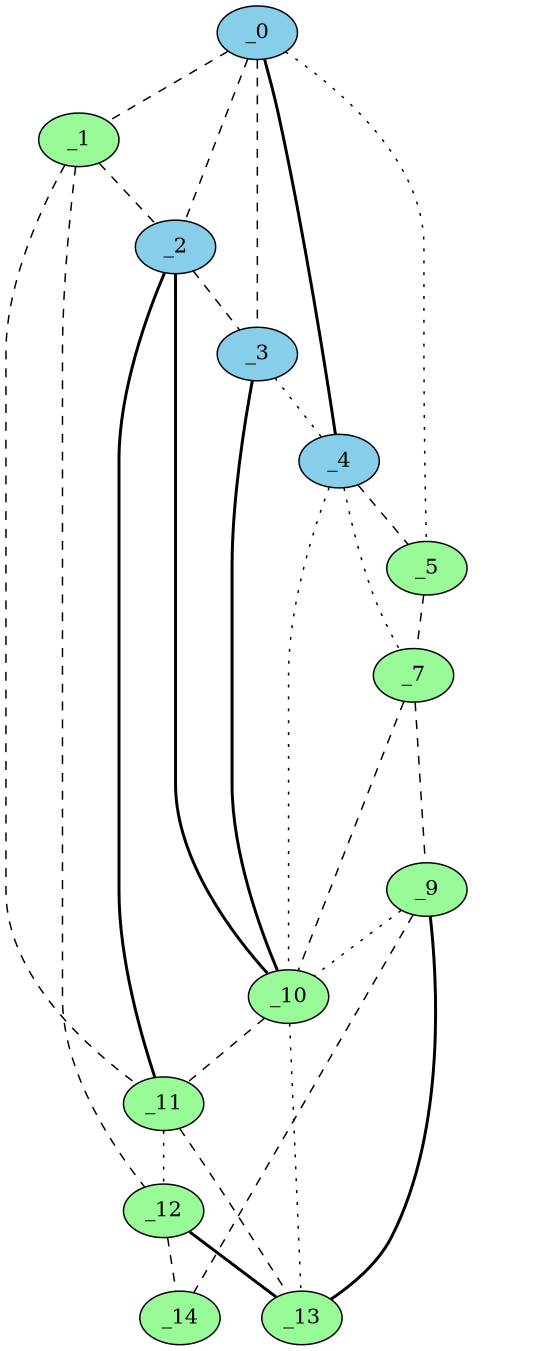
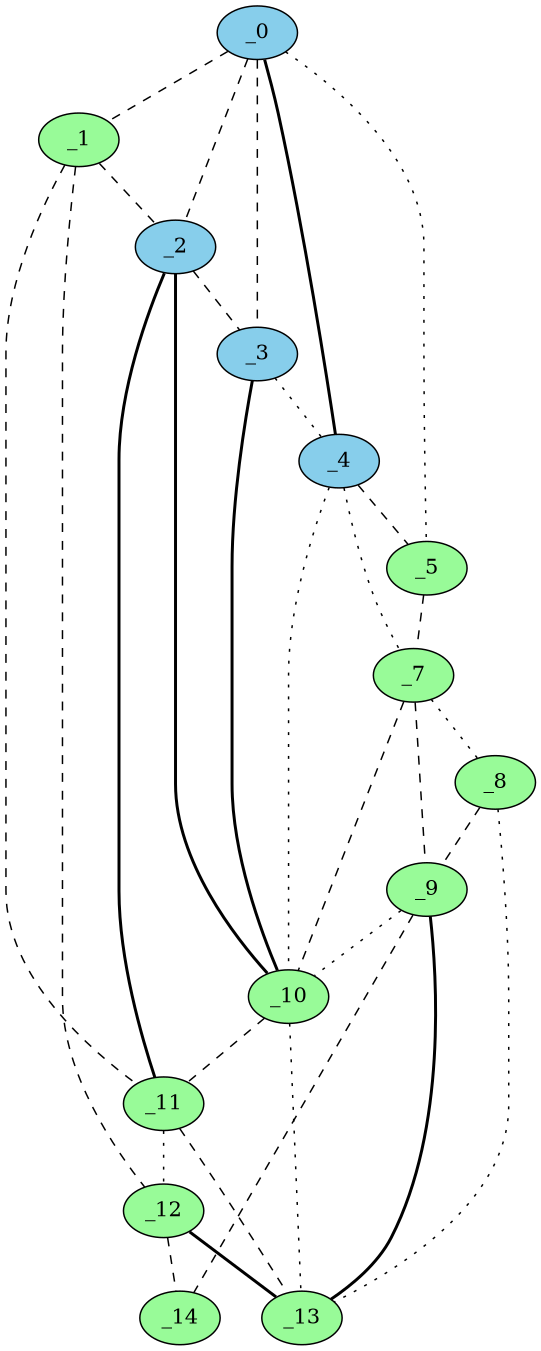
none -> (495, 782)
